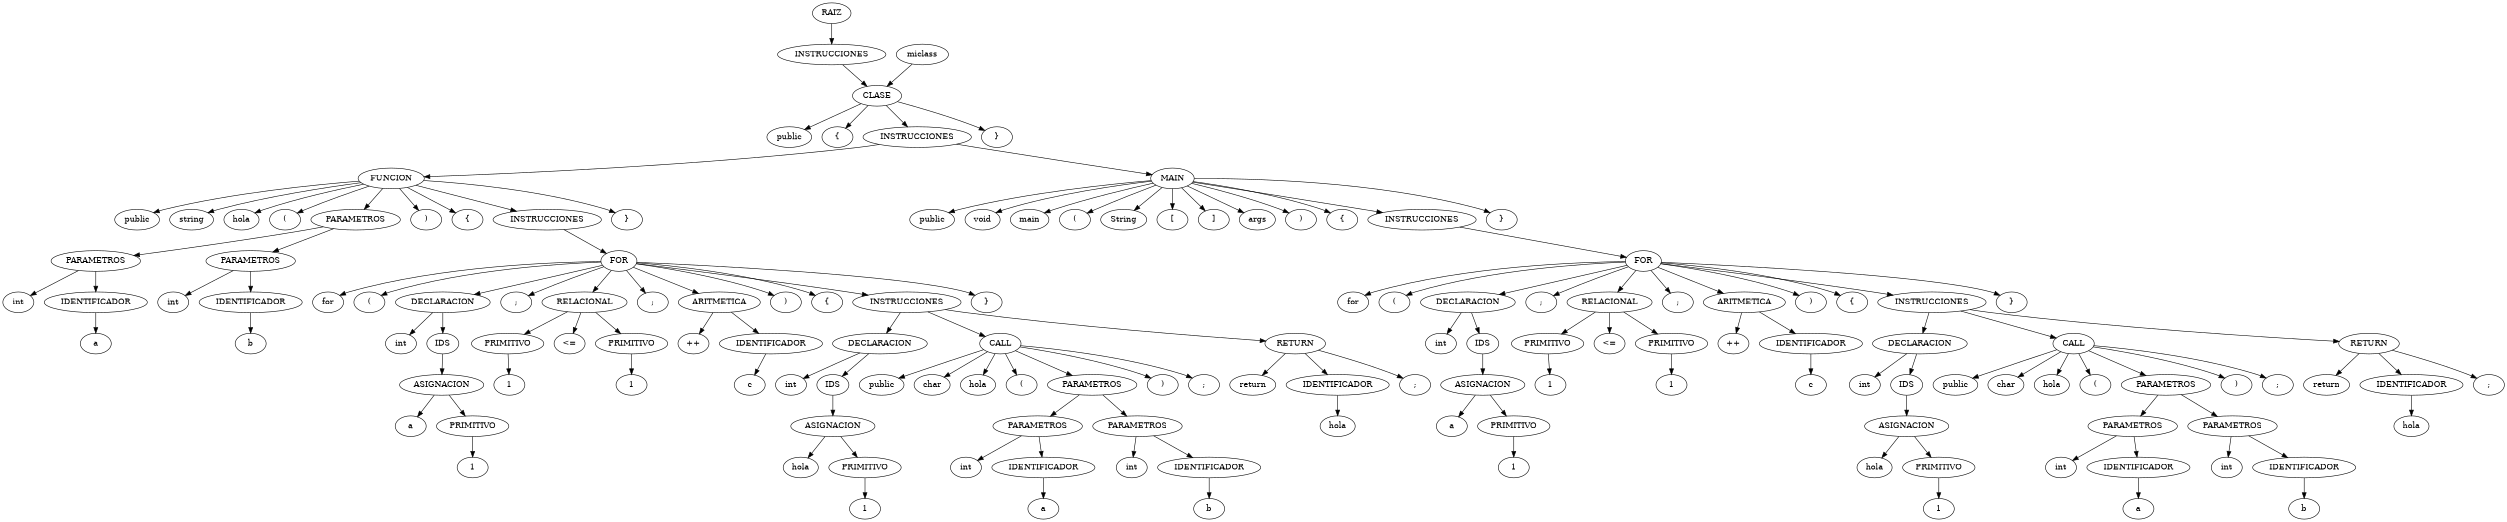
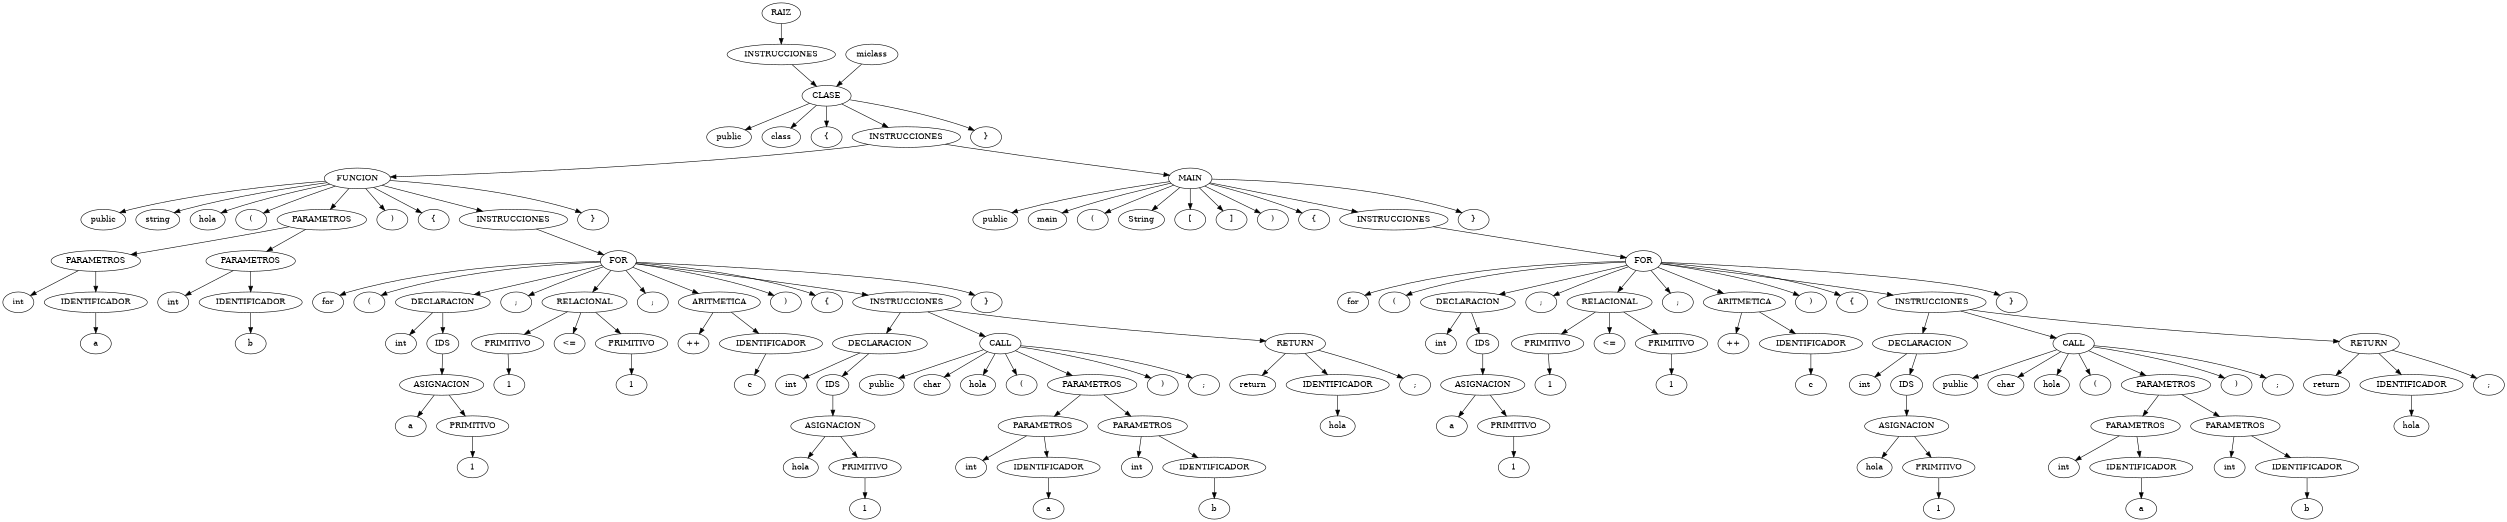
none -> (781, 137)
(983, 220) -> none
(1257, 220) -> none
